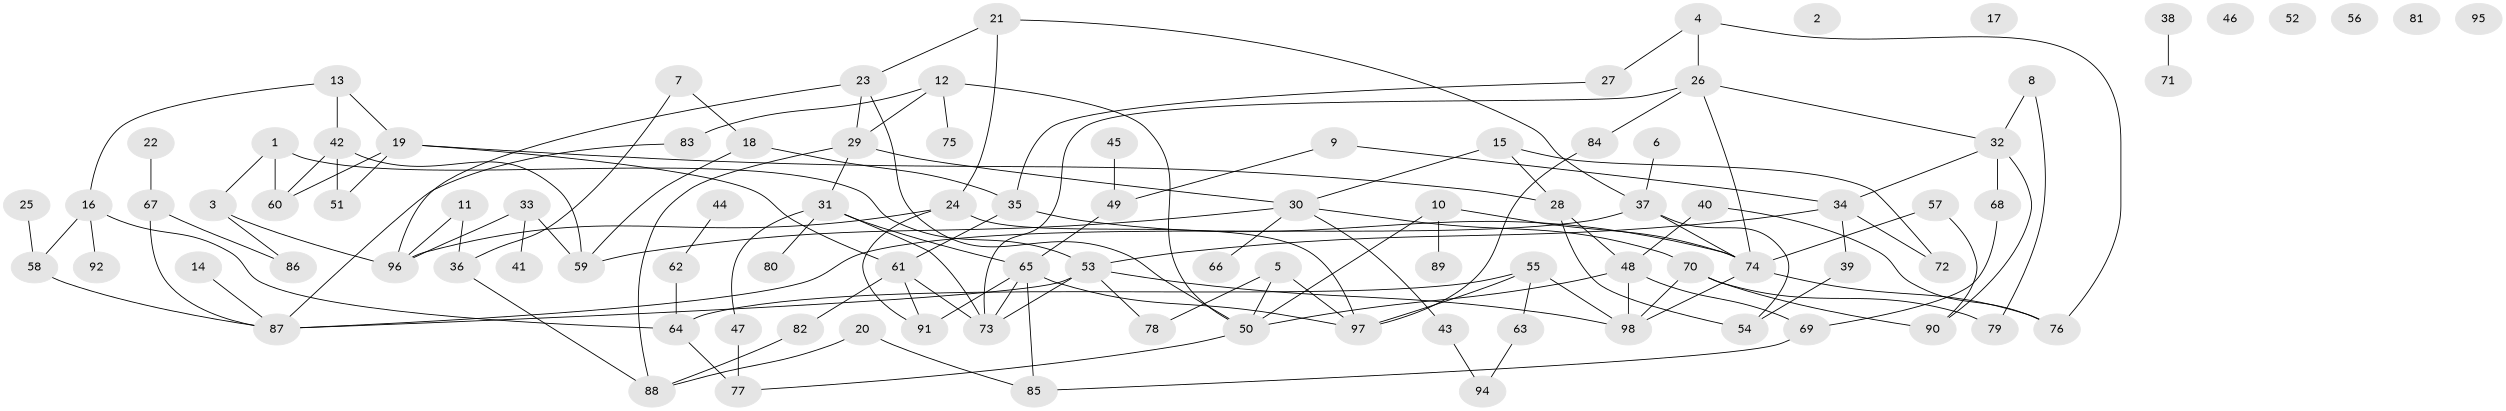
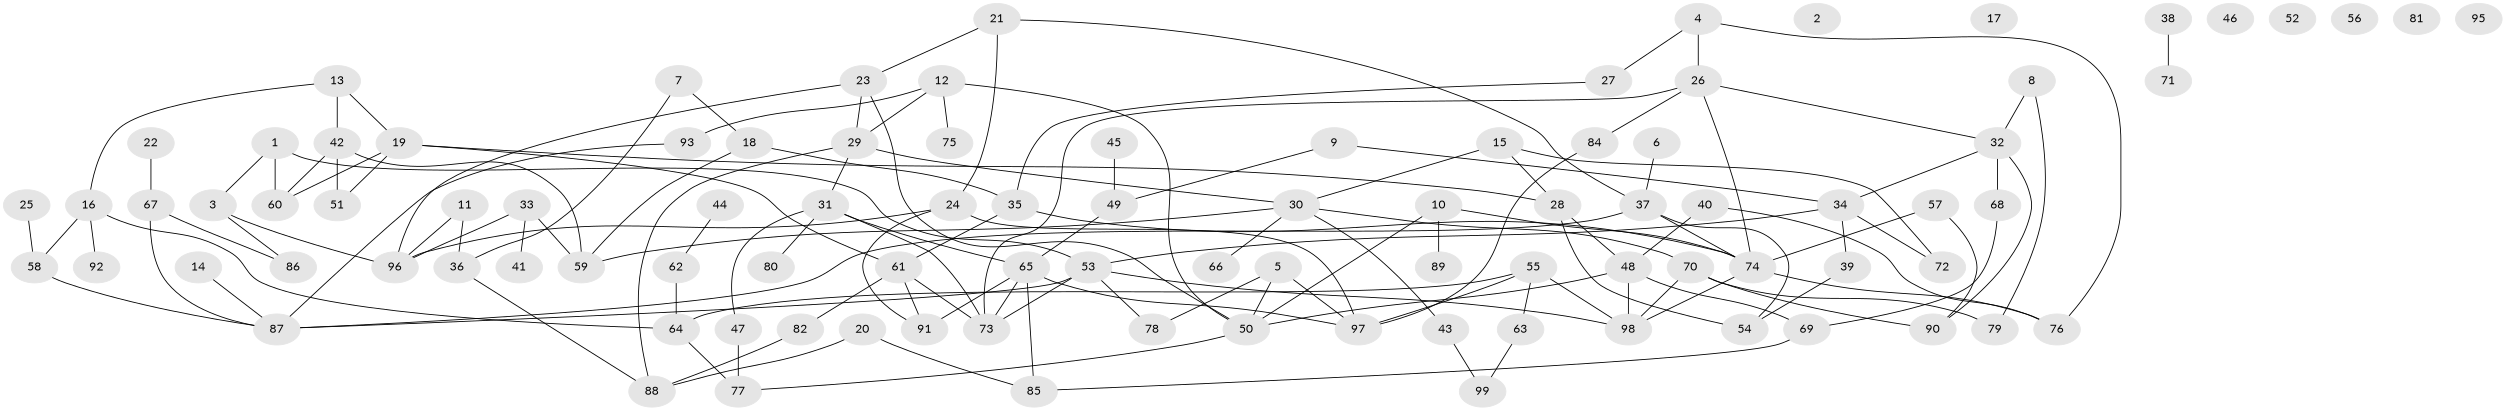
(687, 143) -> (687, 143)
(1483, 392) -> (1483, 392)
